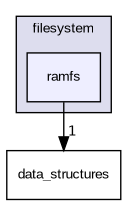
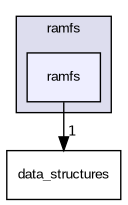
(64, 29) -> (64, 29)
